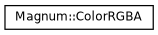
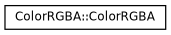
(79, 17) -> (85, 17)
